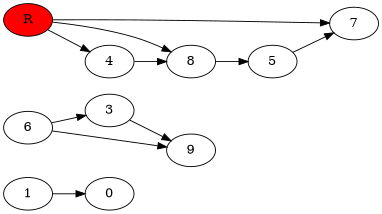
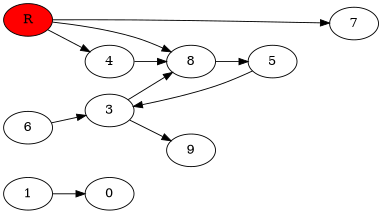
(309, 45) -> (199, 91)
none -> (146, 88)
(105, 138) -> none
